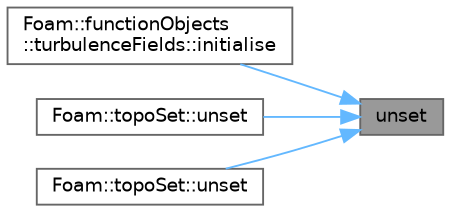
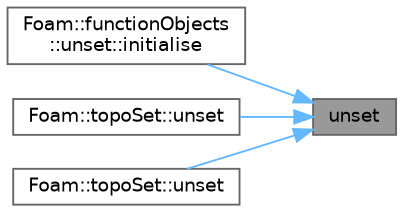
(150, 36) -> (126, 36)
